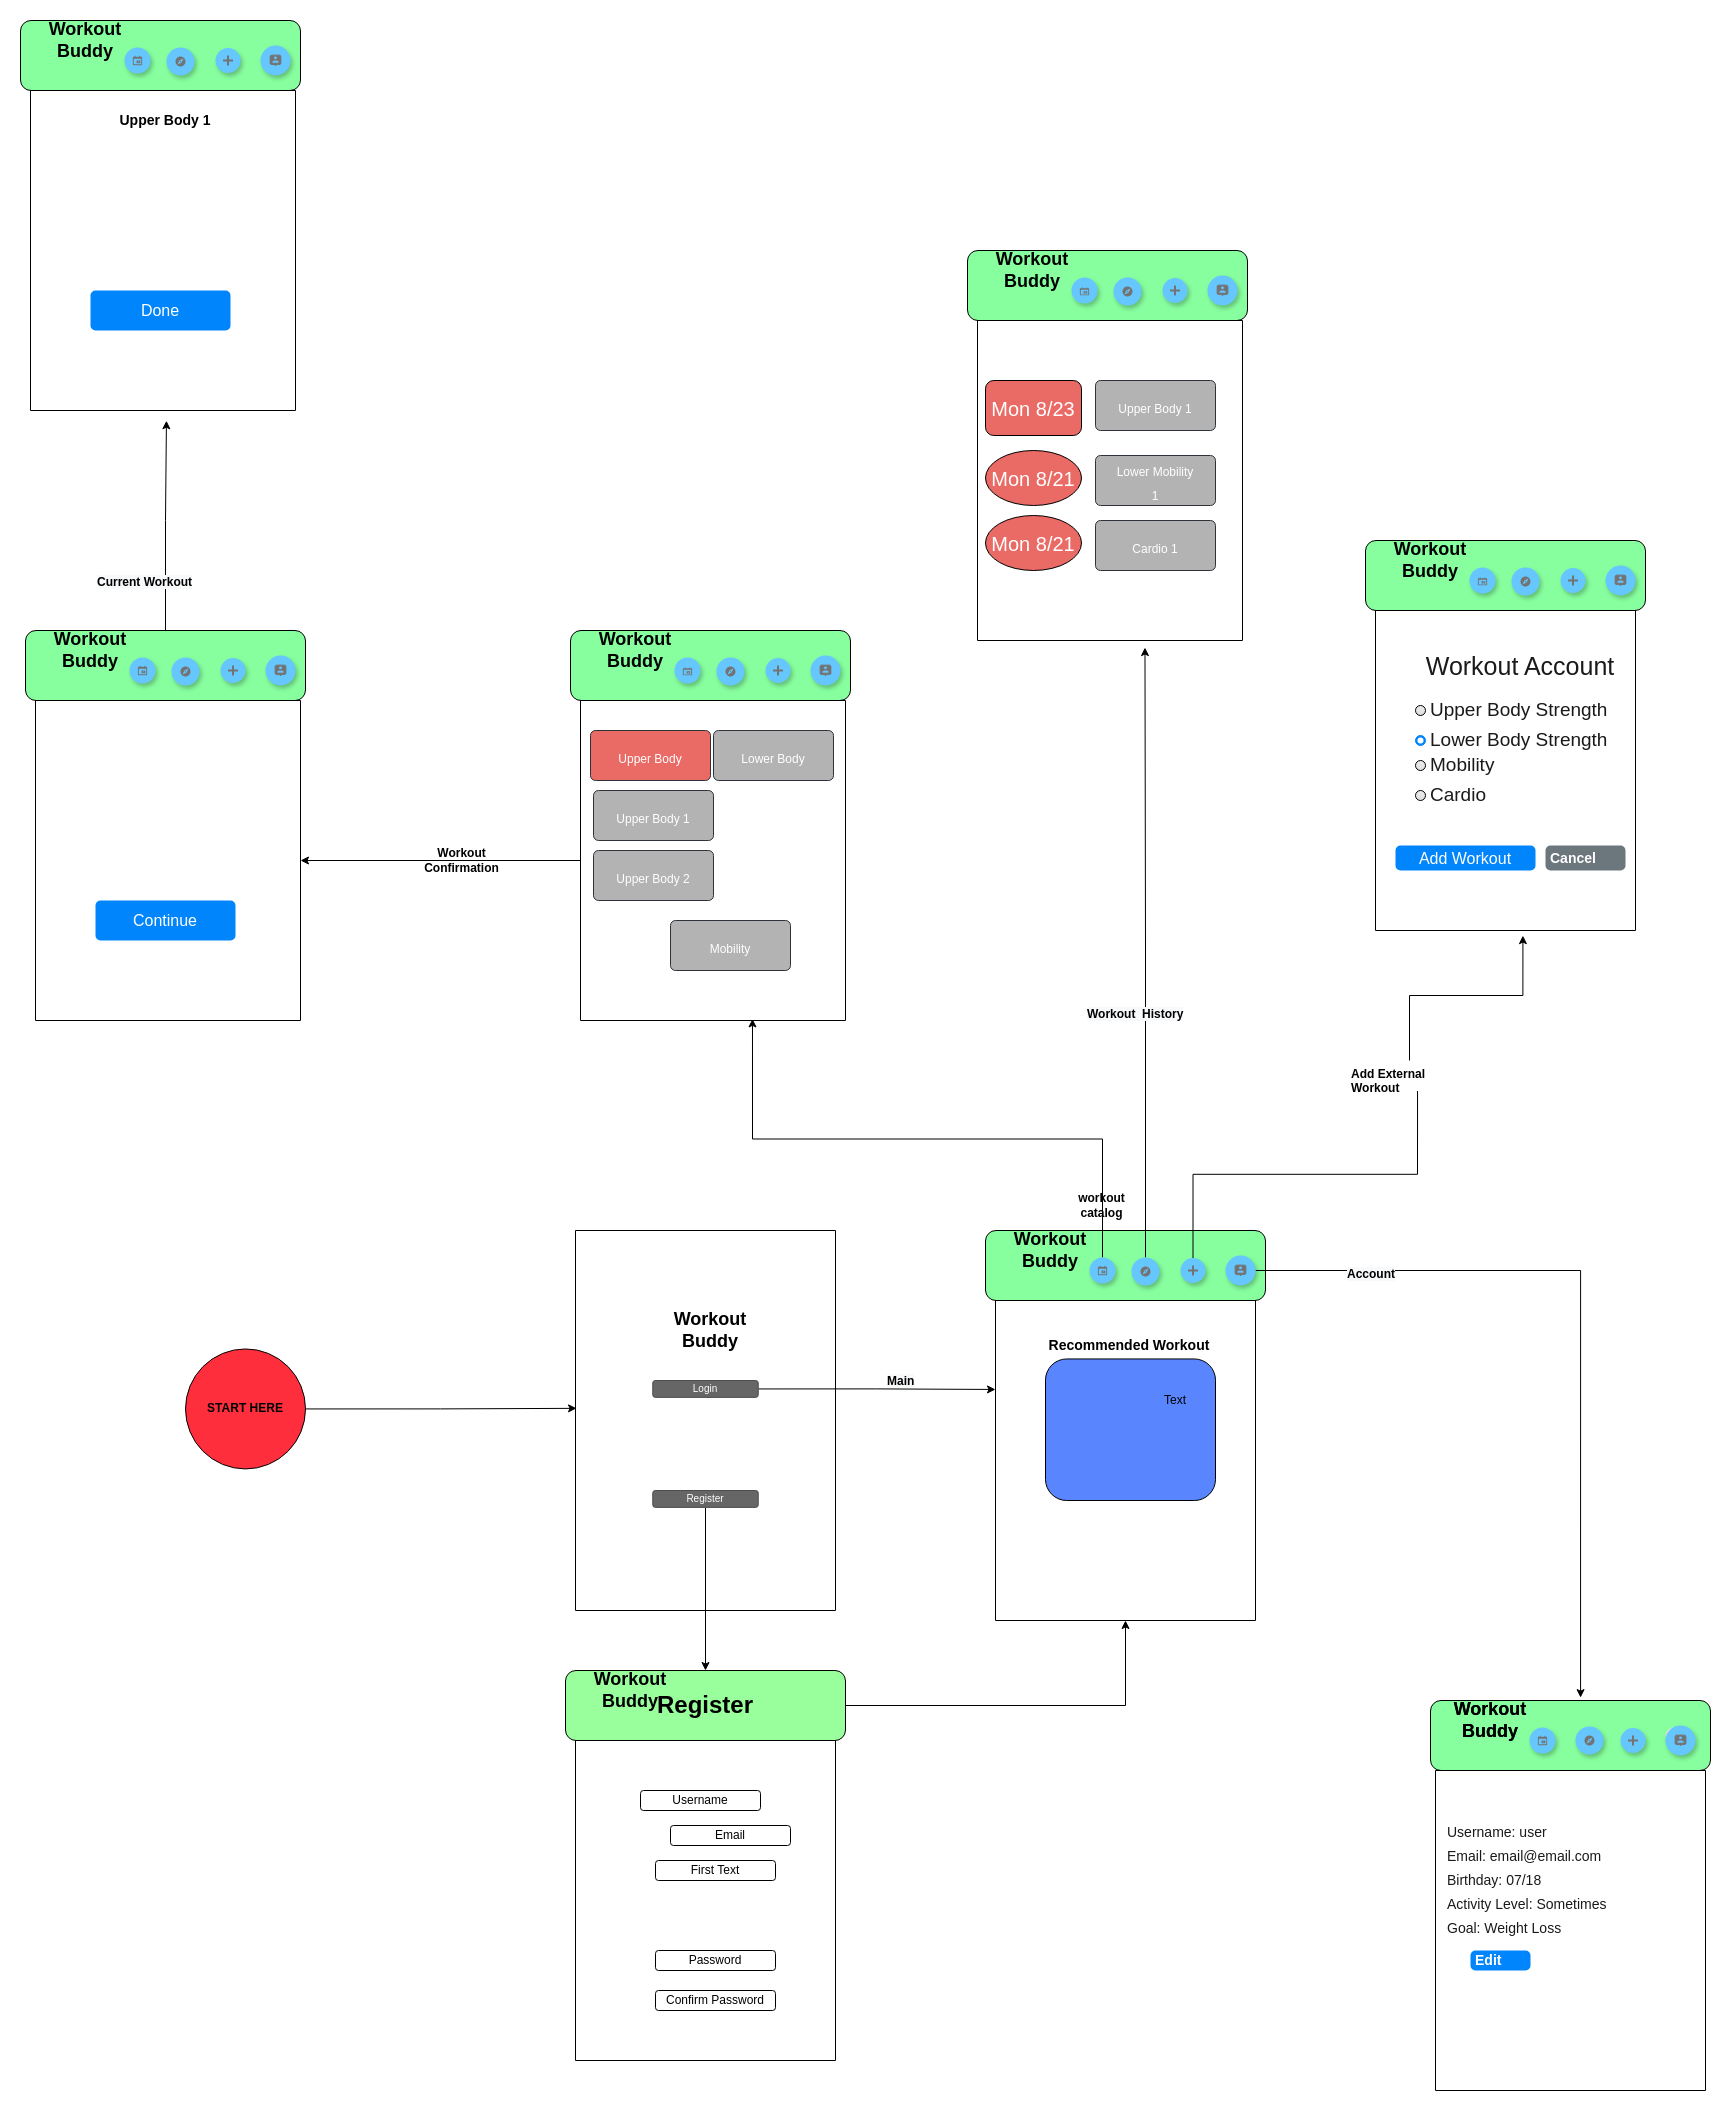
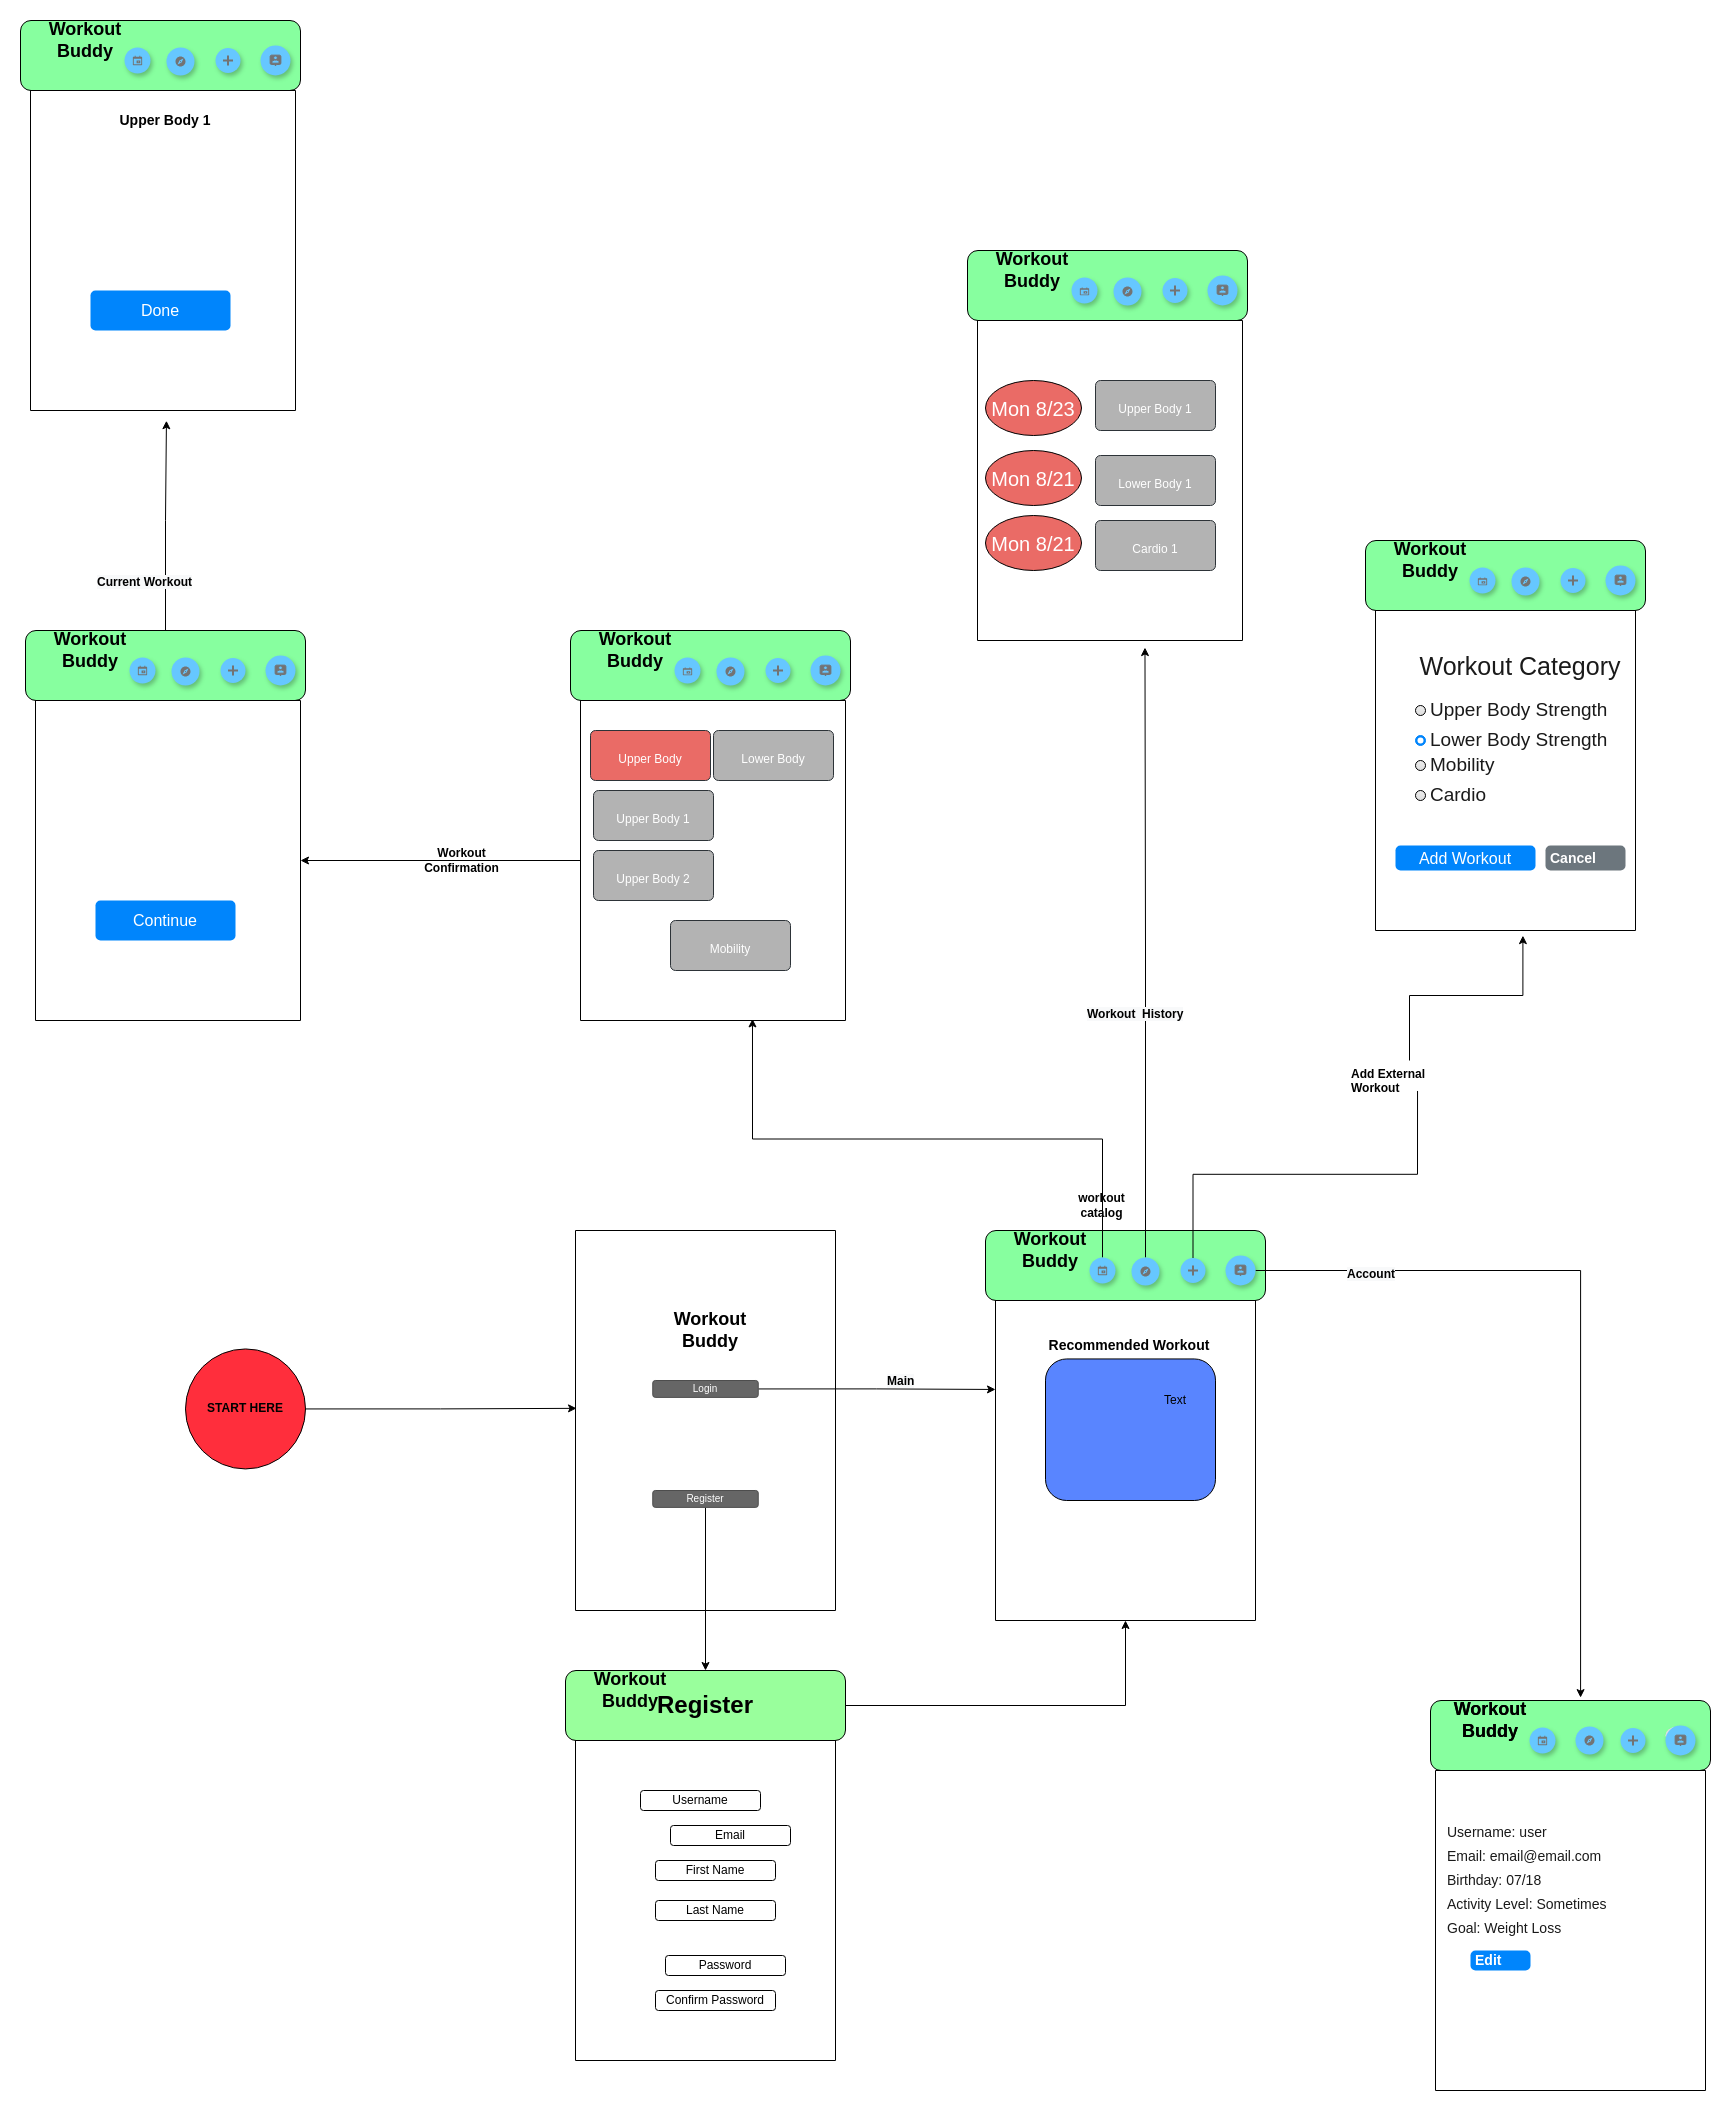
(1034, 408) -> (1034, 408)
(1156, 481) -> (1156, 481)
(1521, 666) -> (1521, 666)
(716, 1871) -> (716, 1871)
none -> (716, 1911)
(716, 1961) -> (726, 1966)
